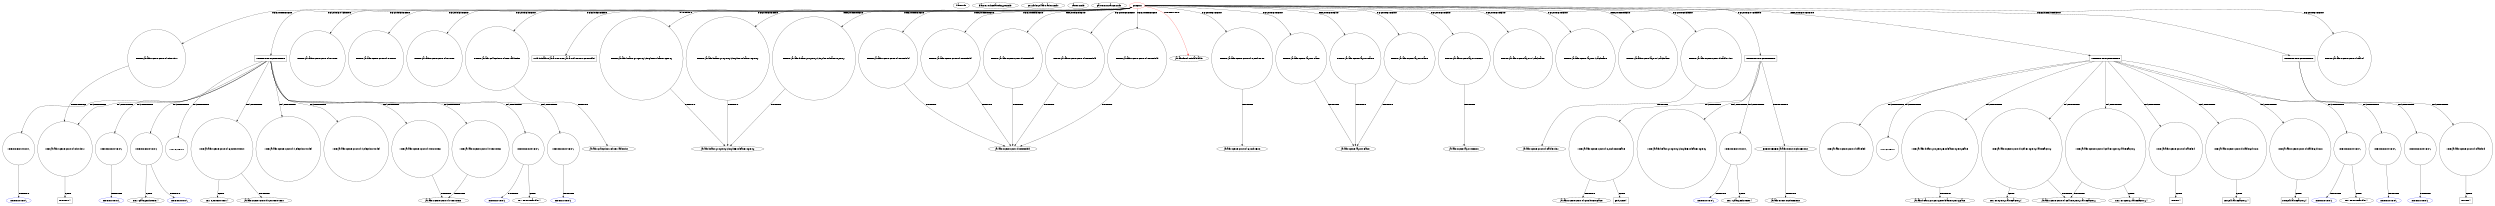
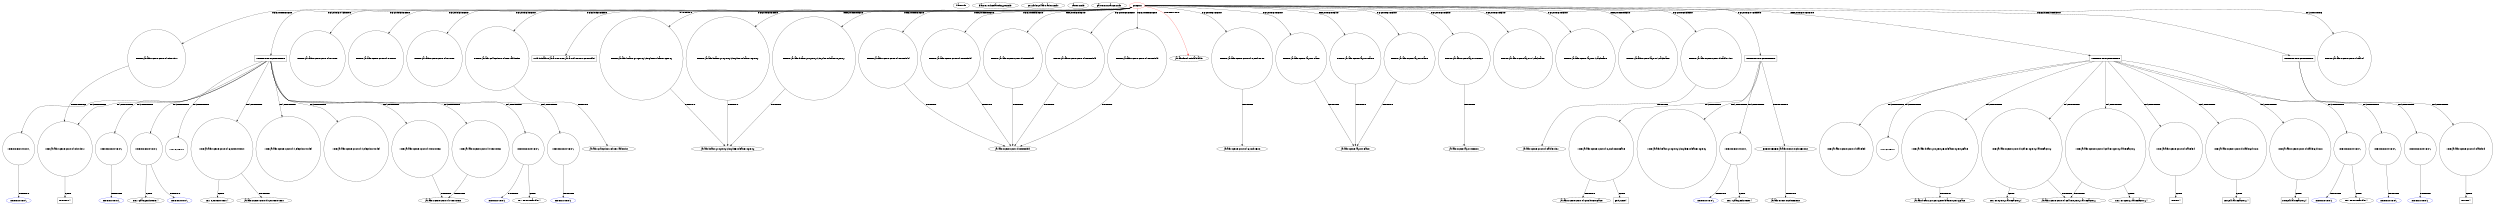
(2314, 13) -> (2314, 13)
